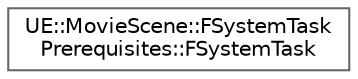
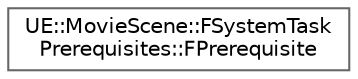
(179, 39) -> (179, 39)
